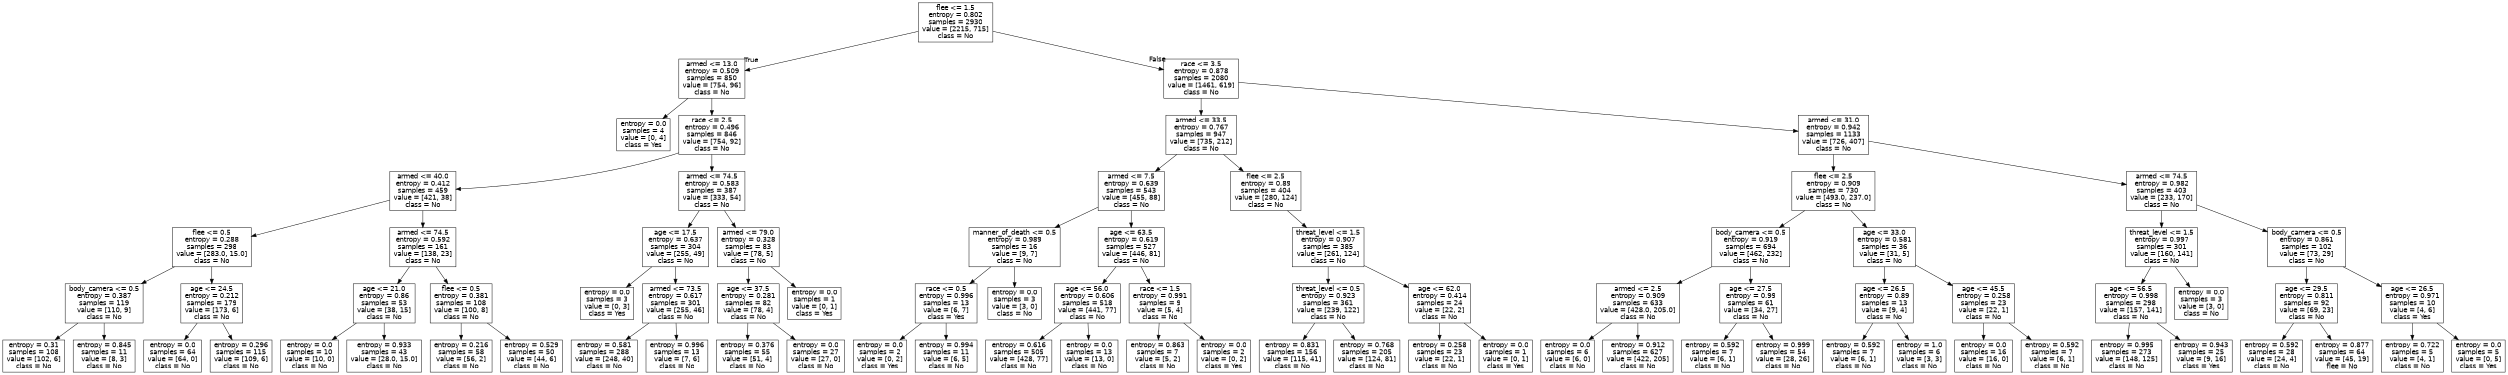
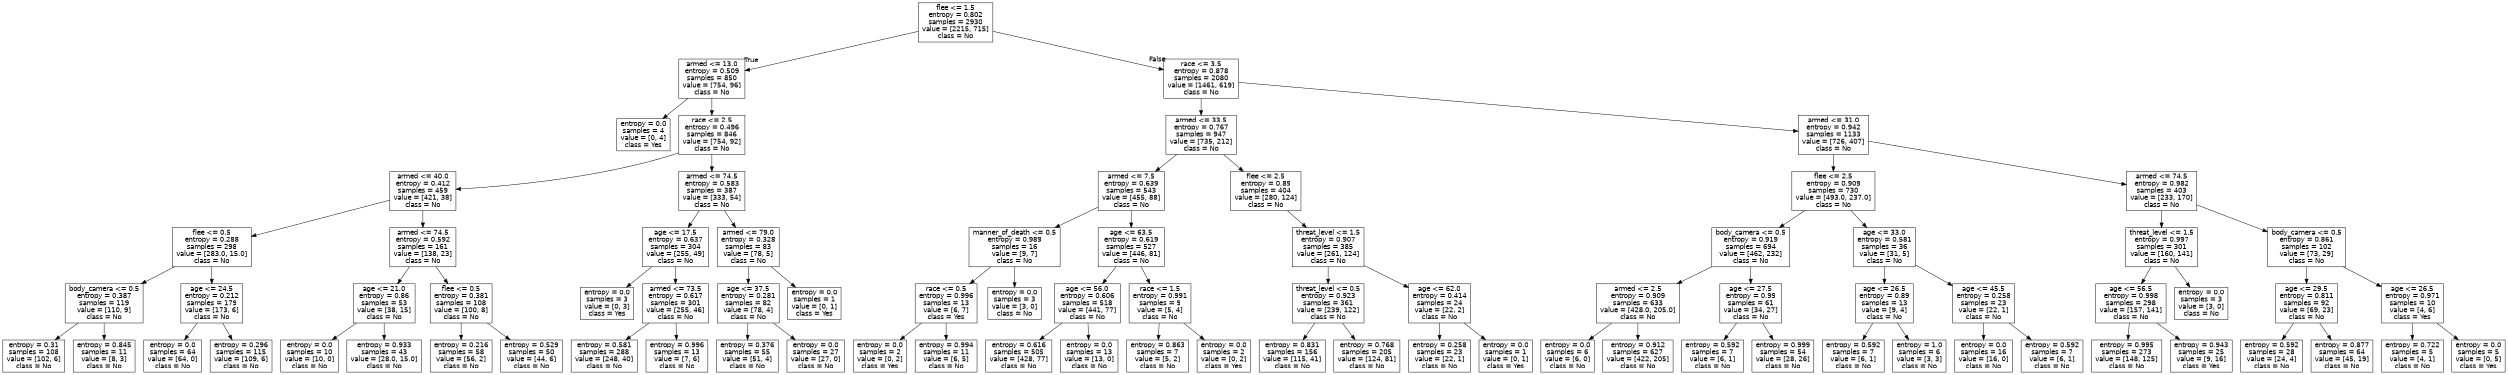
(2342, 356) -> (2342, 356)
